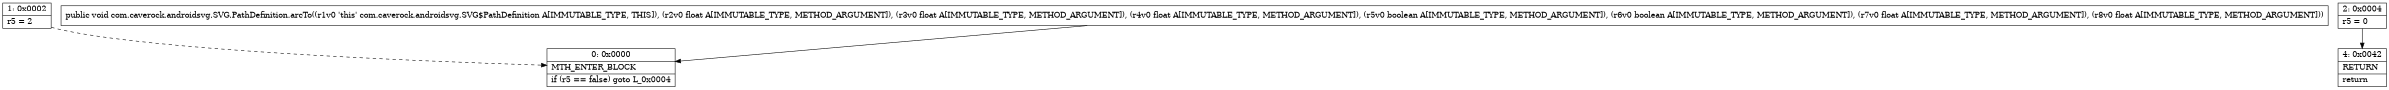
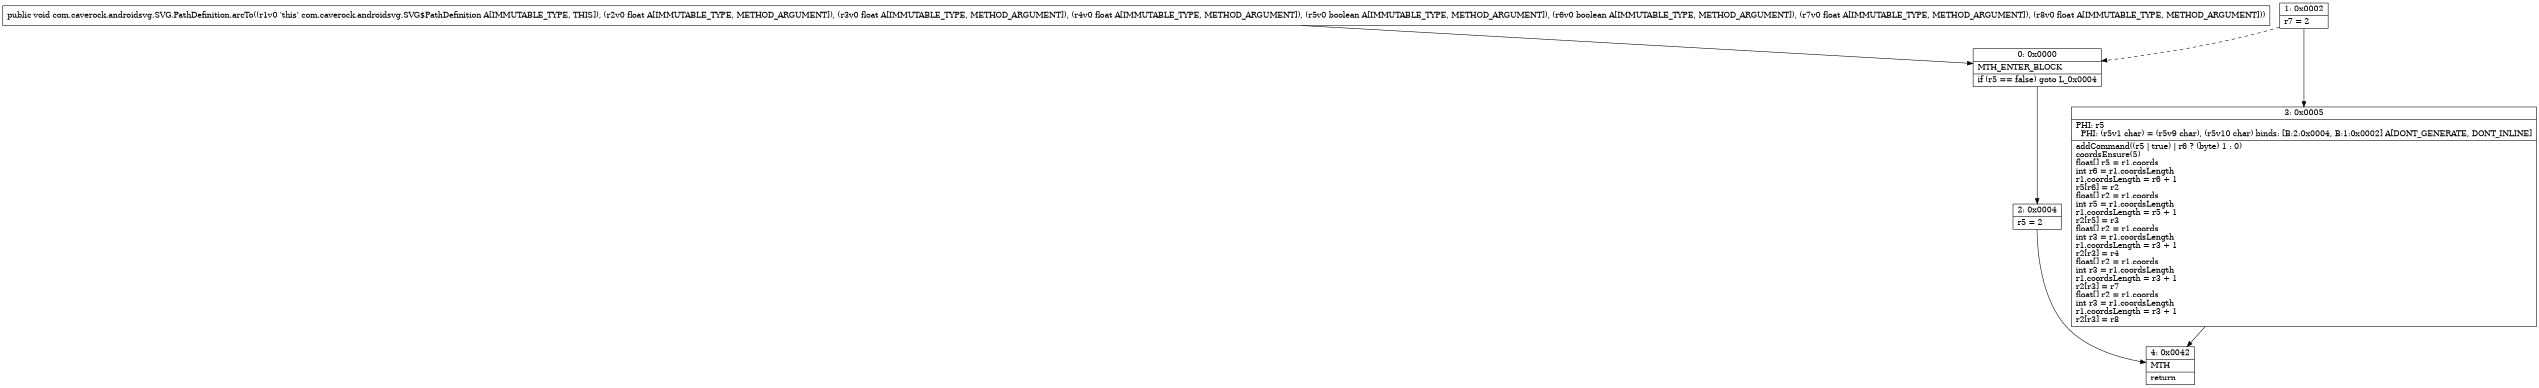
(20, 22) -> (2297, 22)
(2355, 22) -> (2030, 223)
(2360, 67) -> (2160, 365)
none -> (2037, 142)
none -> (2304, 217)
